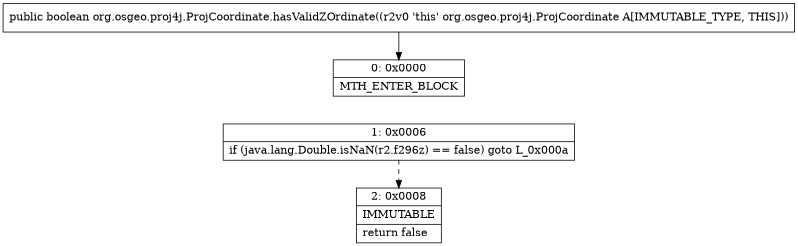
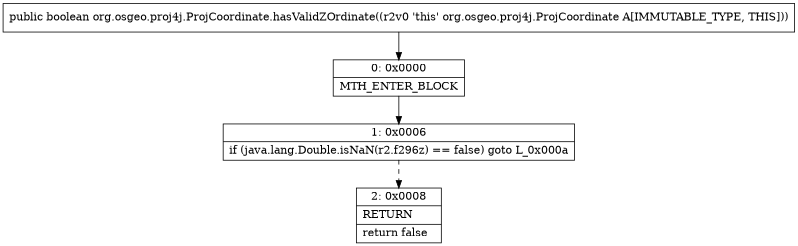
none -> (399, 106)
(399, 215) -> (388, 215)
